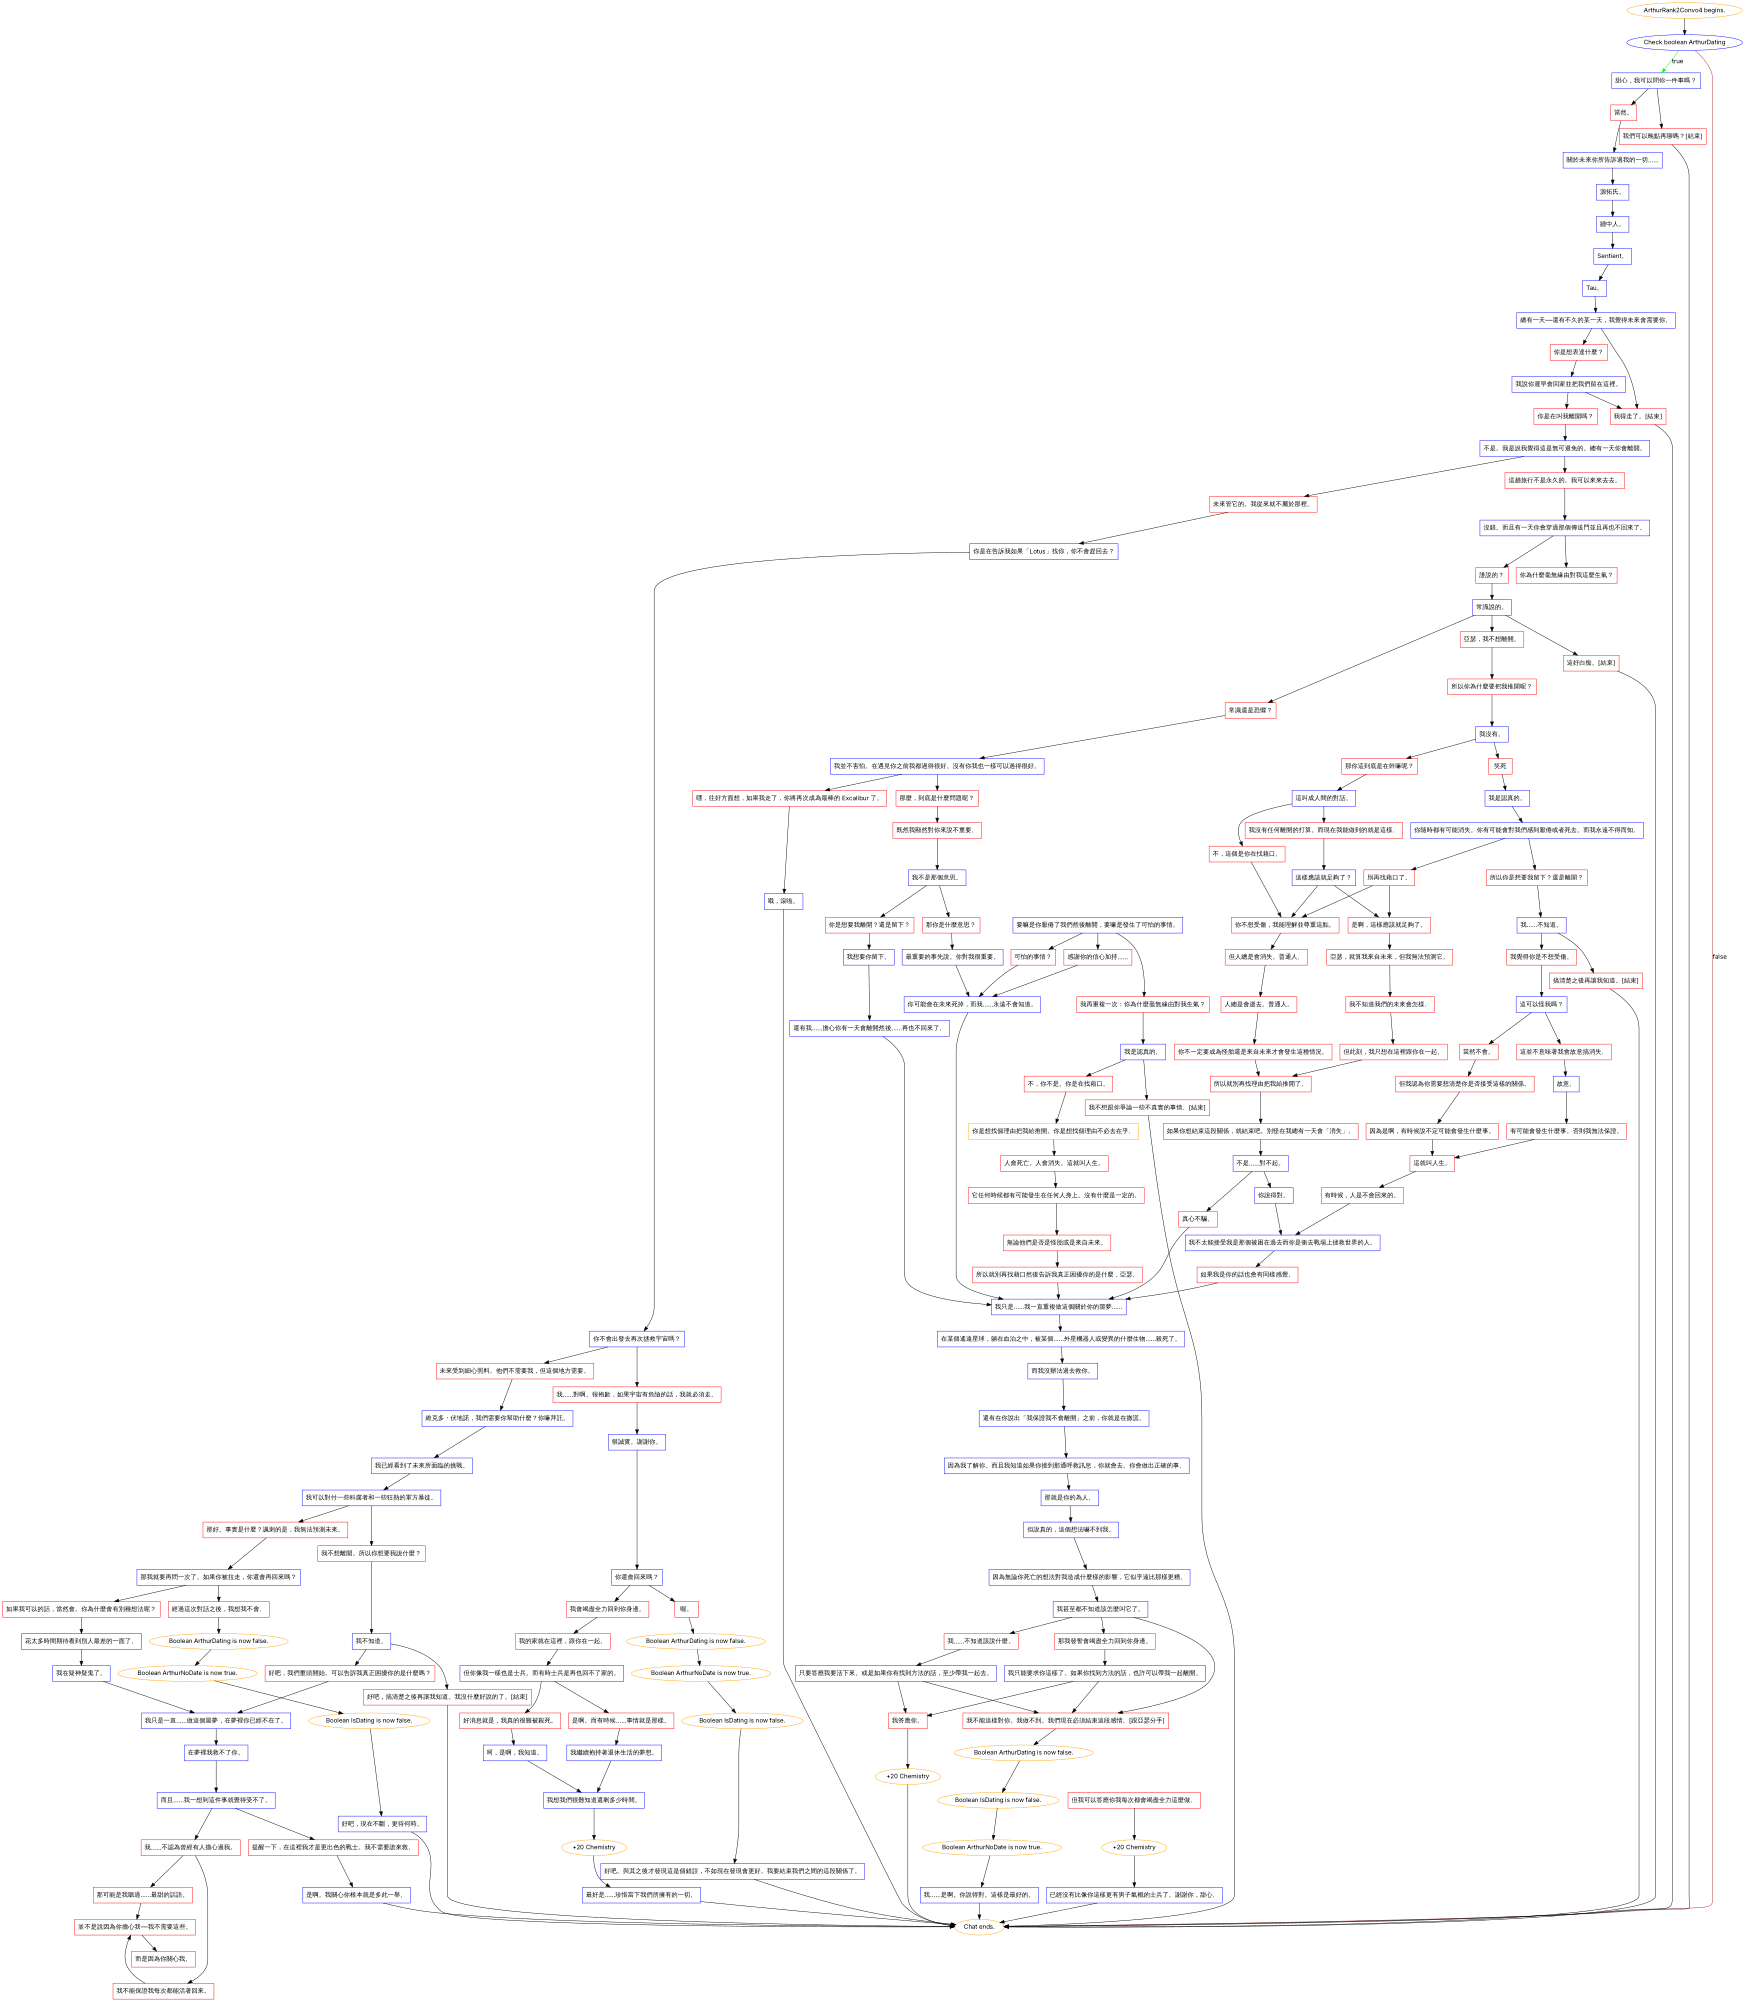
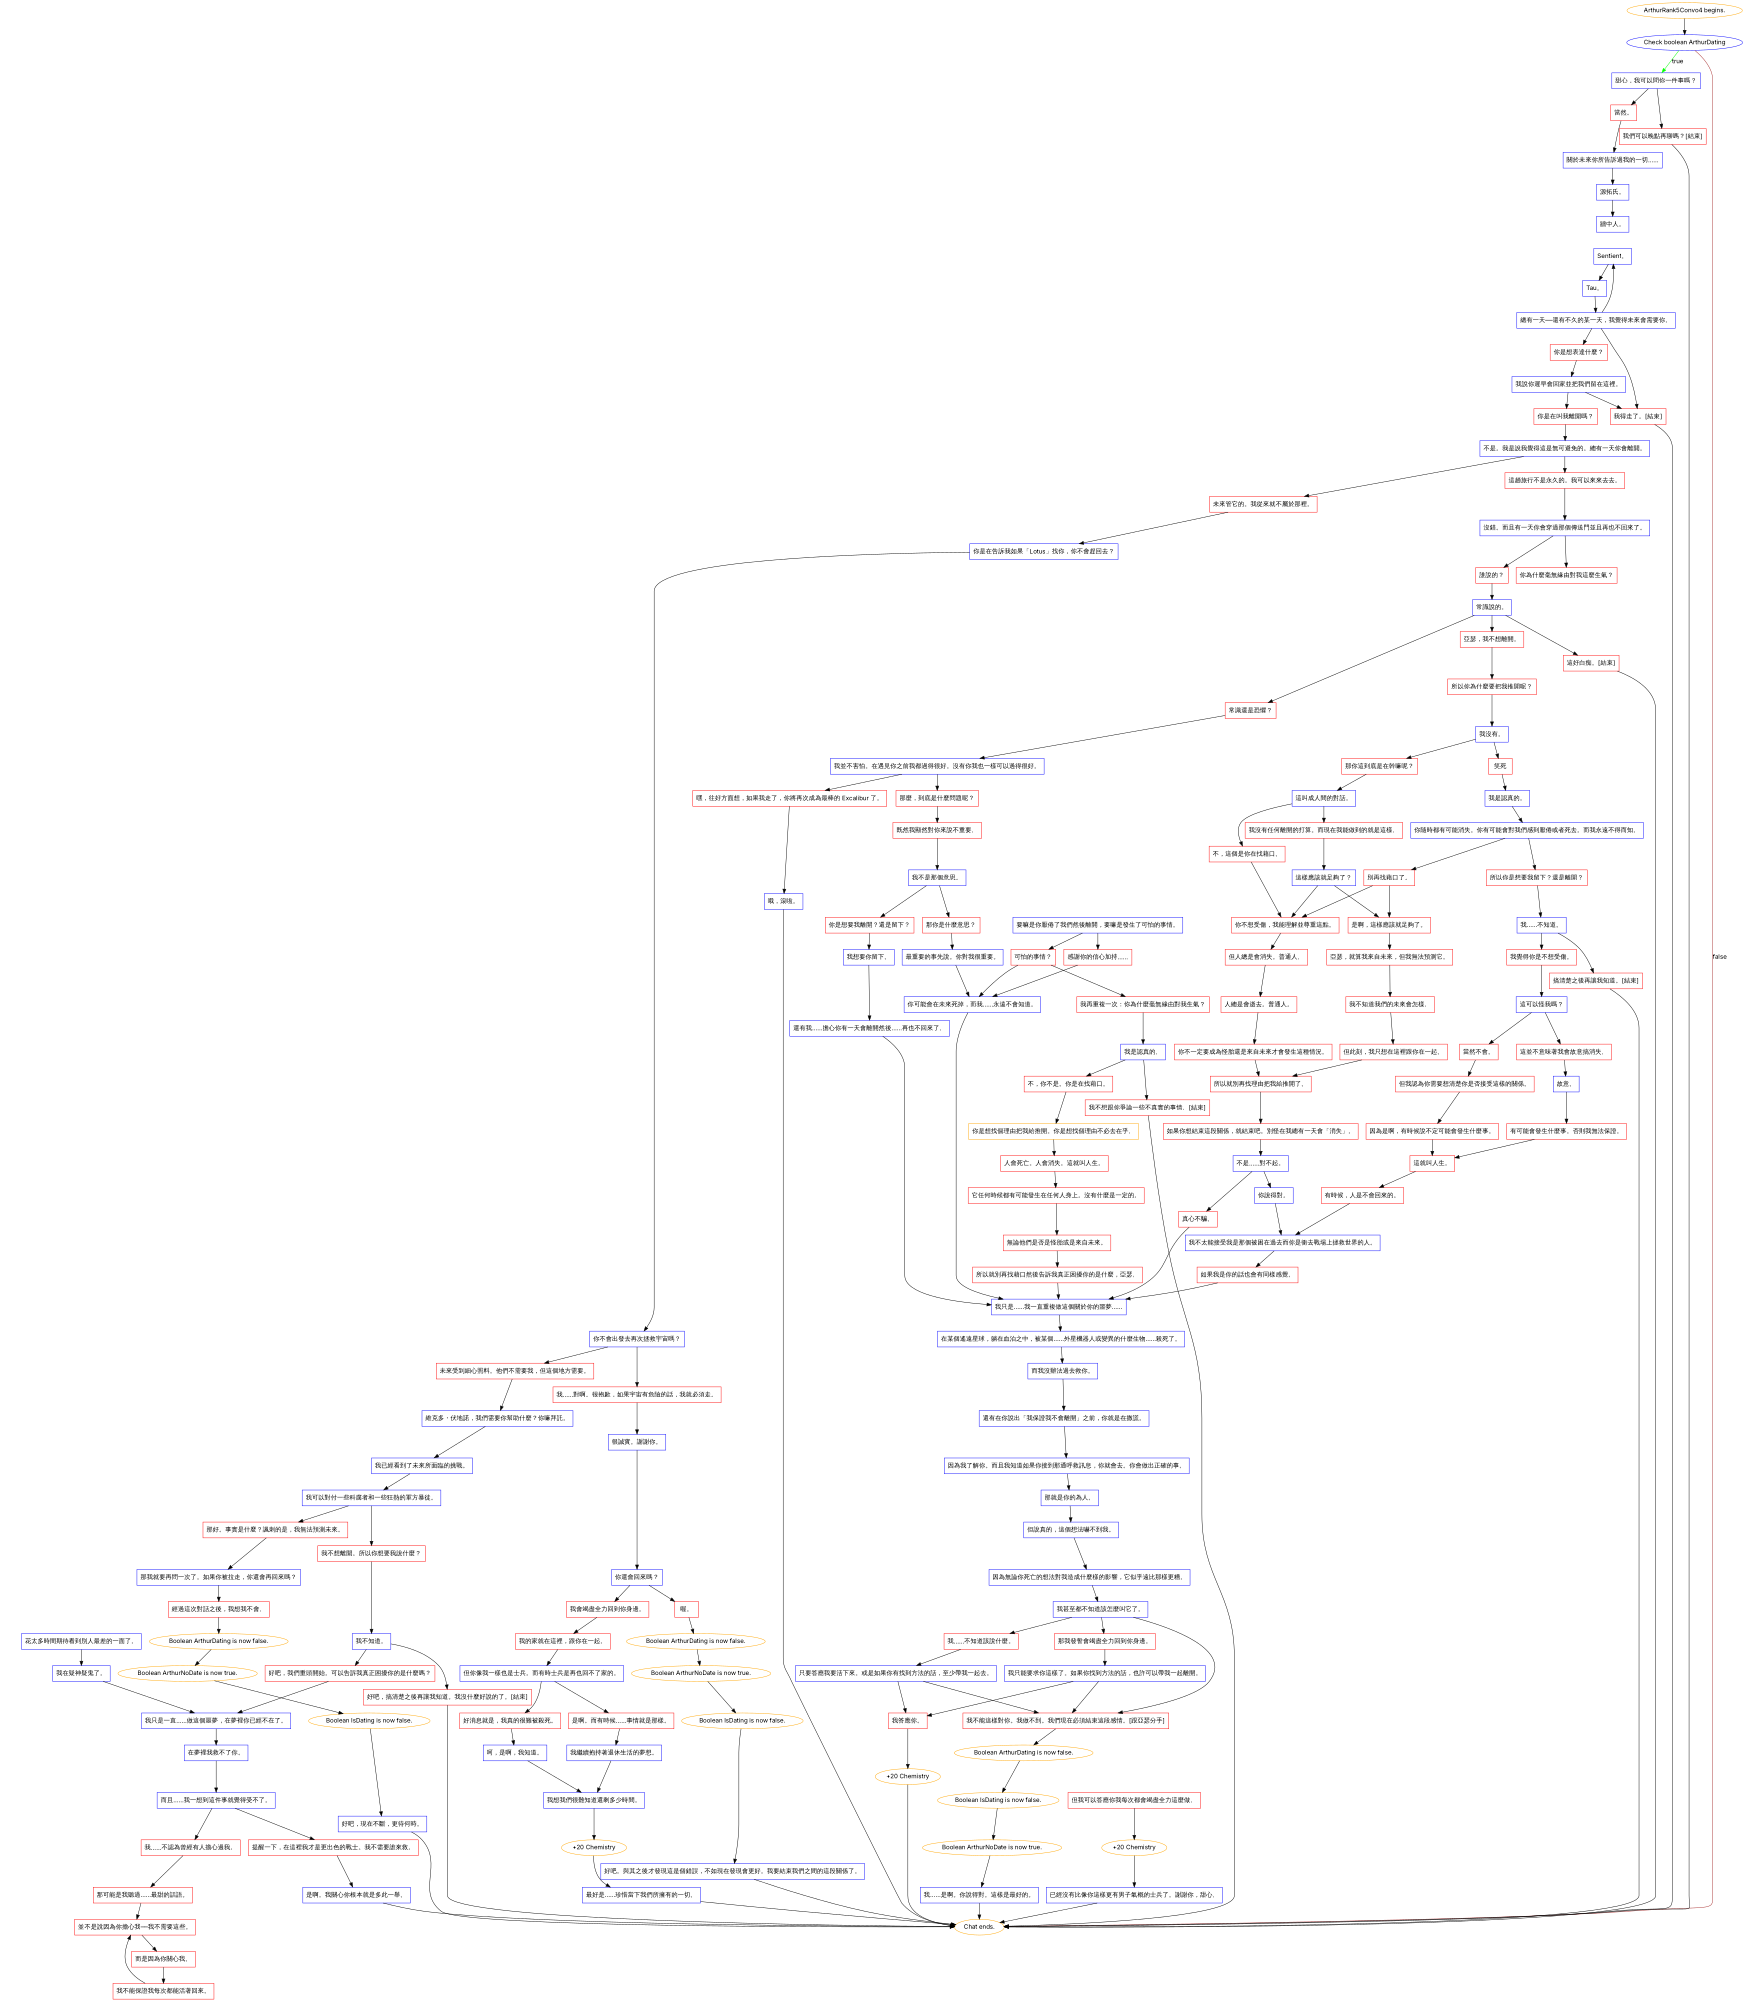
(1685, 11) -> (1685, 11)
(1613, 238) -> (1612, 292)
(1140, 958) -> (1086, 980)
(81, 1609) -> none
(208, 1921) -> (163, 1973)
